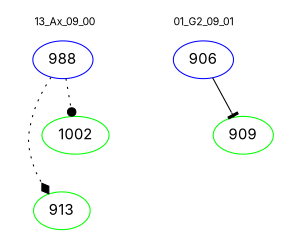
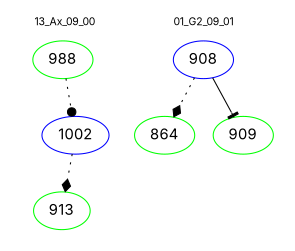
(63, 60) -> (63, 60)
(203, 60) -> (203, 60)
(30, 129) -> (70, 167)
(76, 135) -> (76, 135)
none -> (165, 135)
